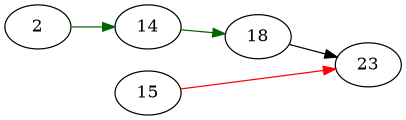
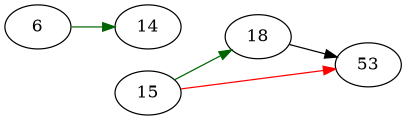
(38, 27) -> (38, 27)
(197, 31) -> (198, 68)
(368, 65) -> (368, 65)
